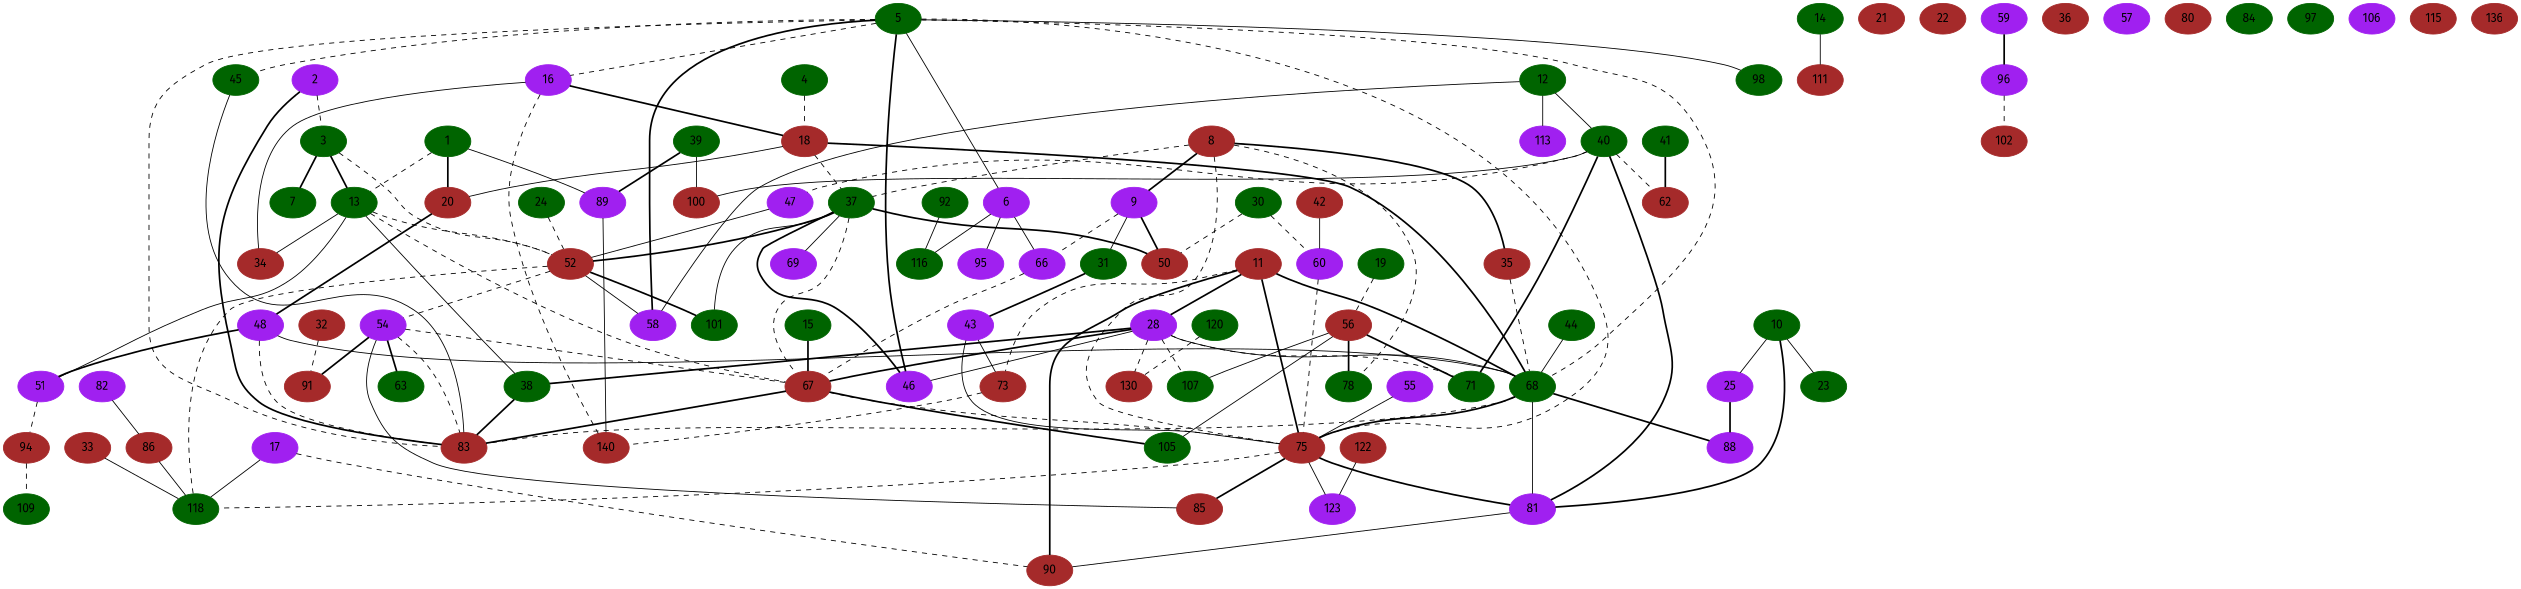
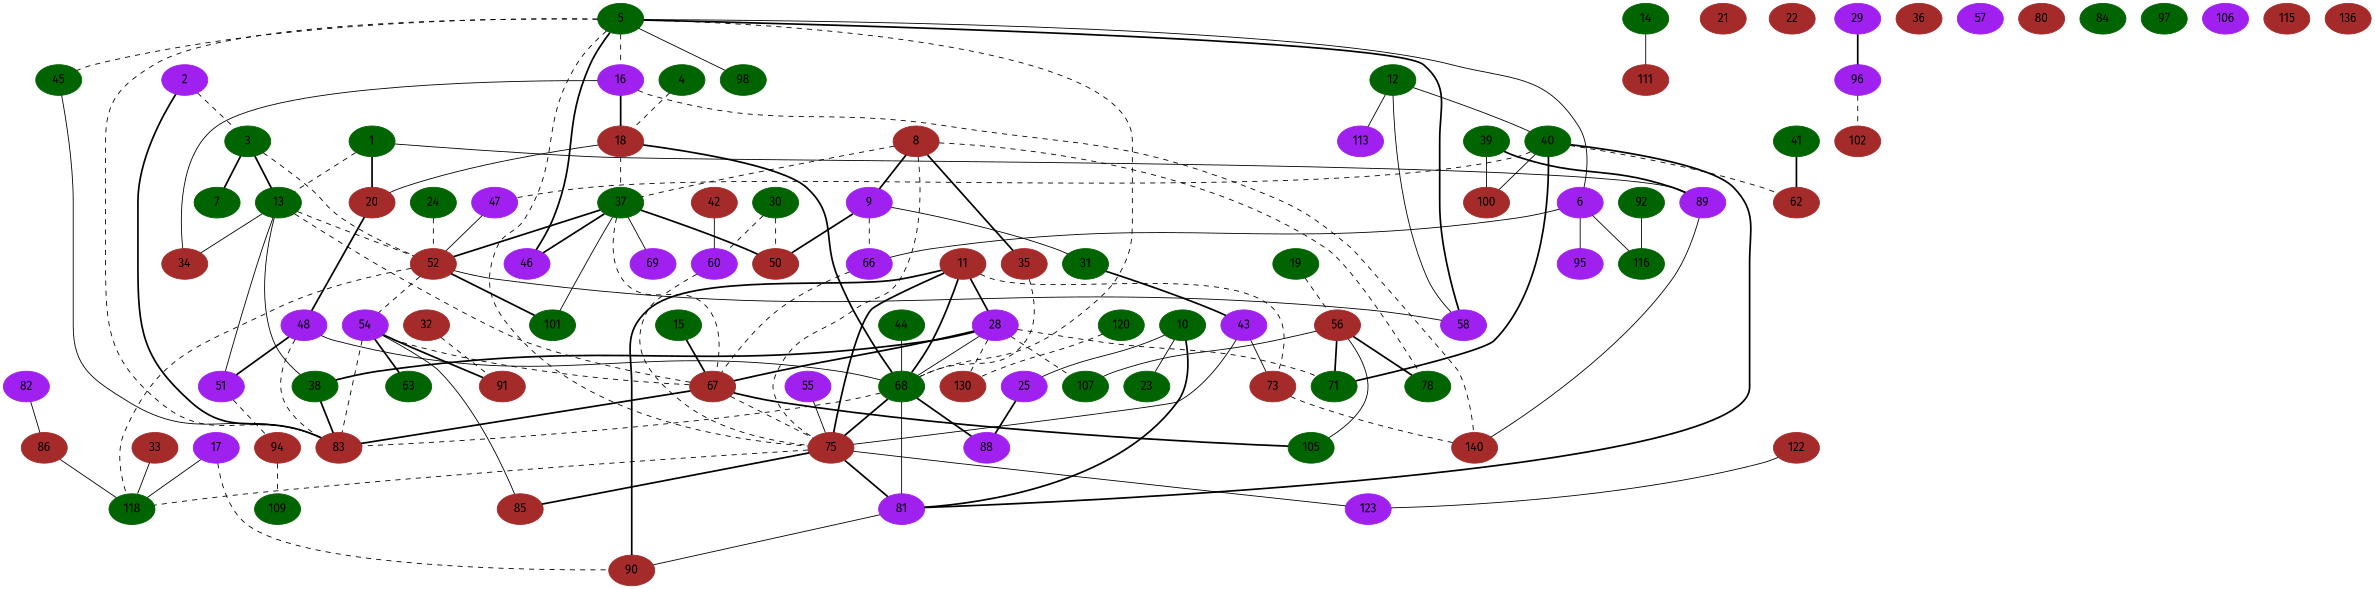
(2004, 19) -> (1858, 19)
(1026, 357) -> none
